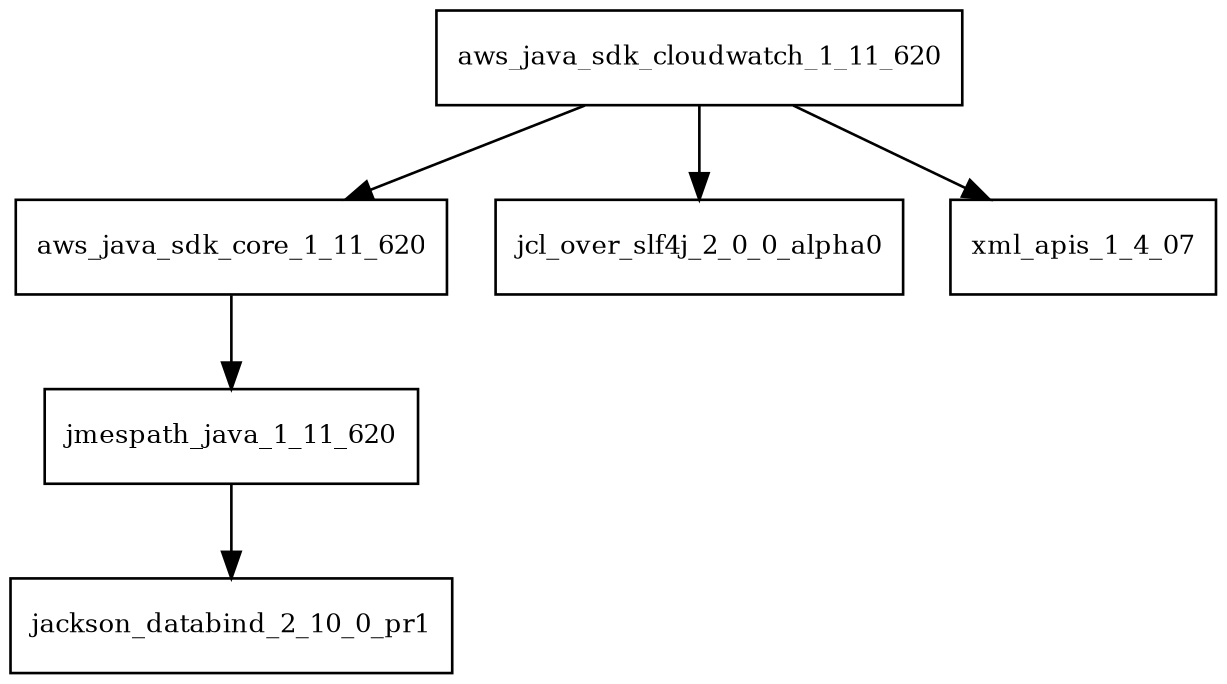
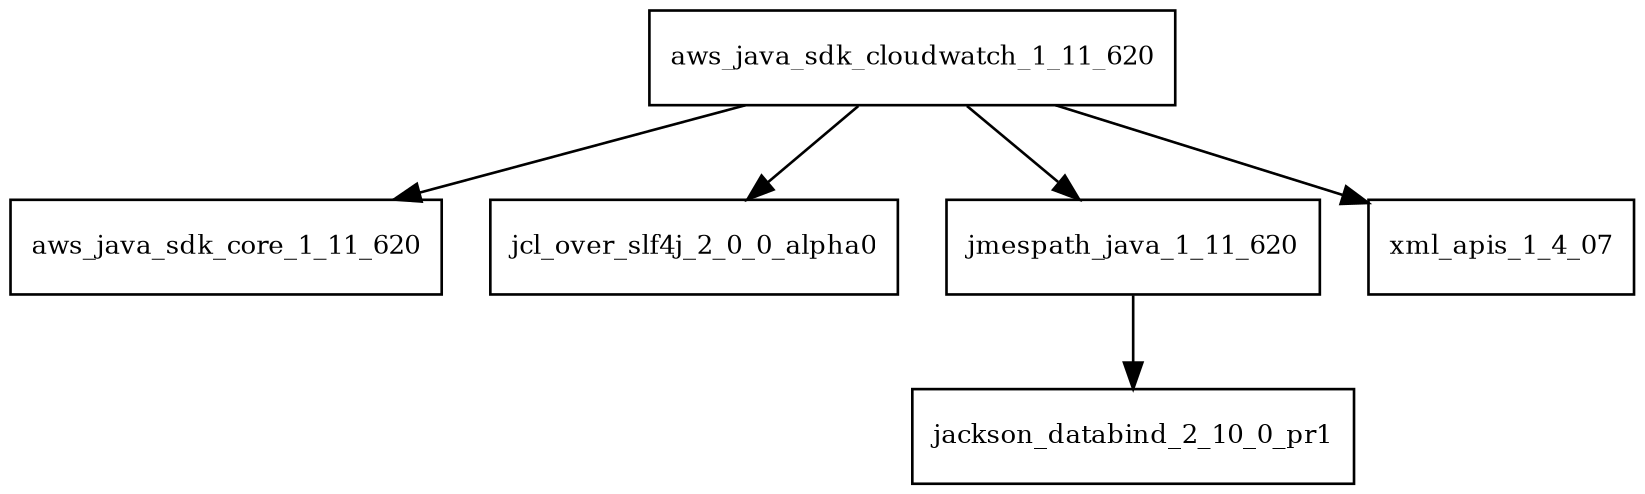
(231, 329) -> (1013, 144)
